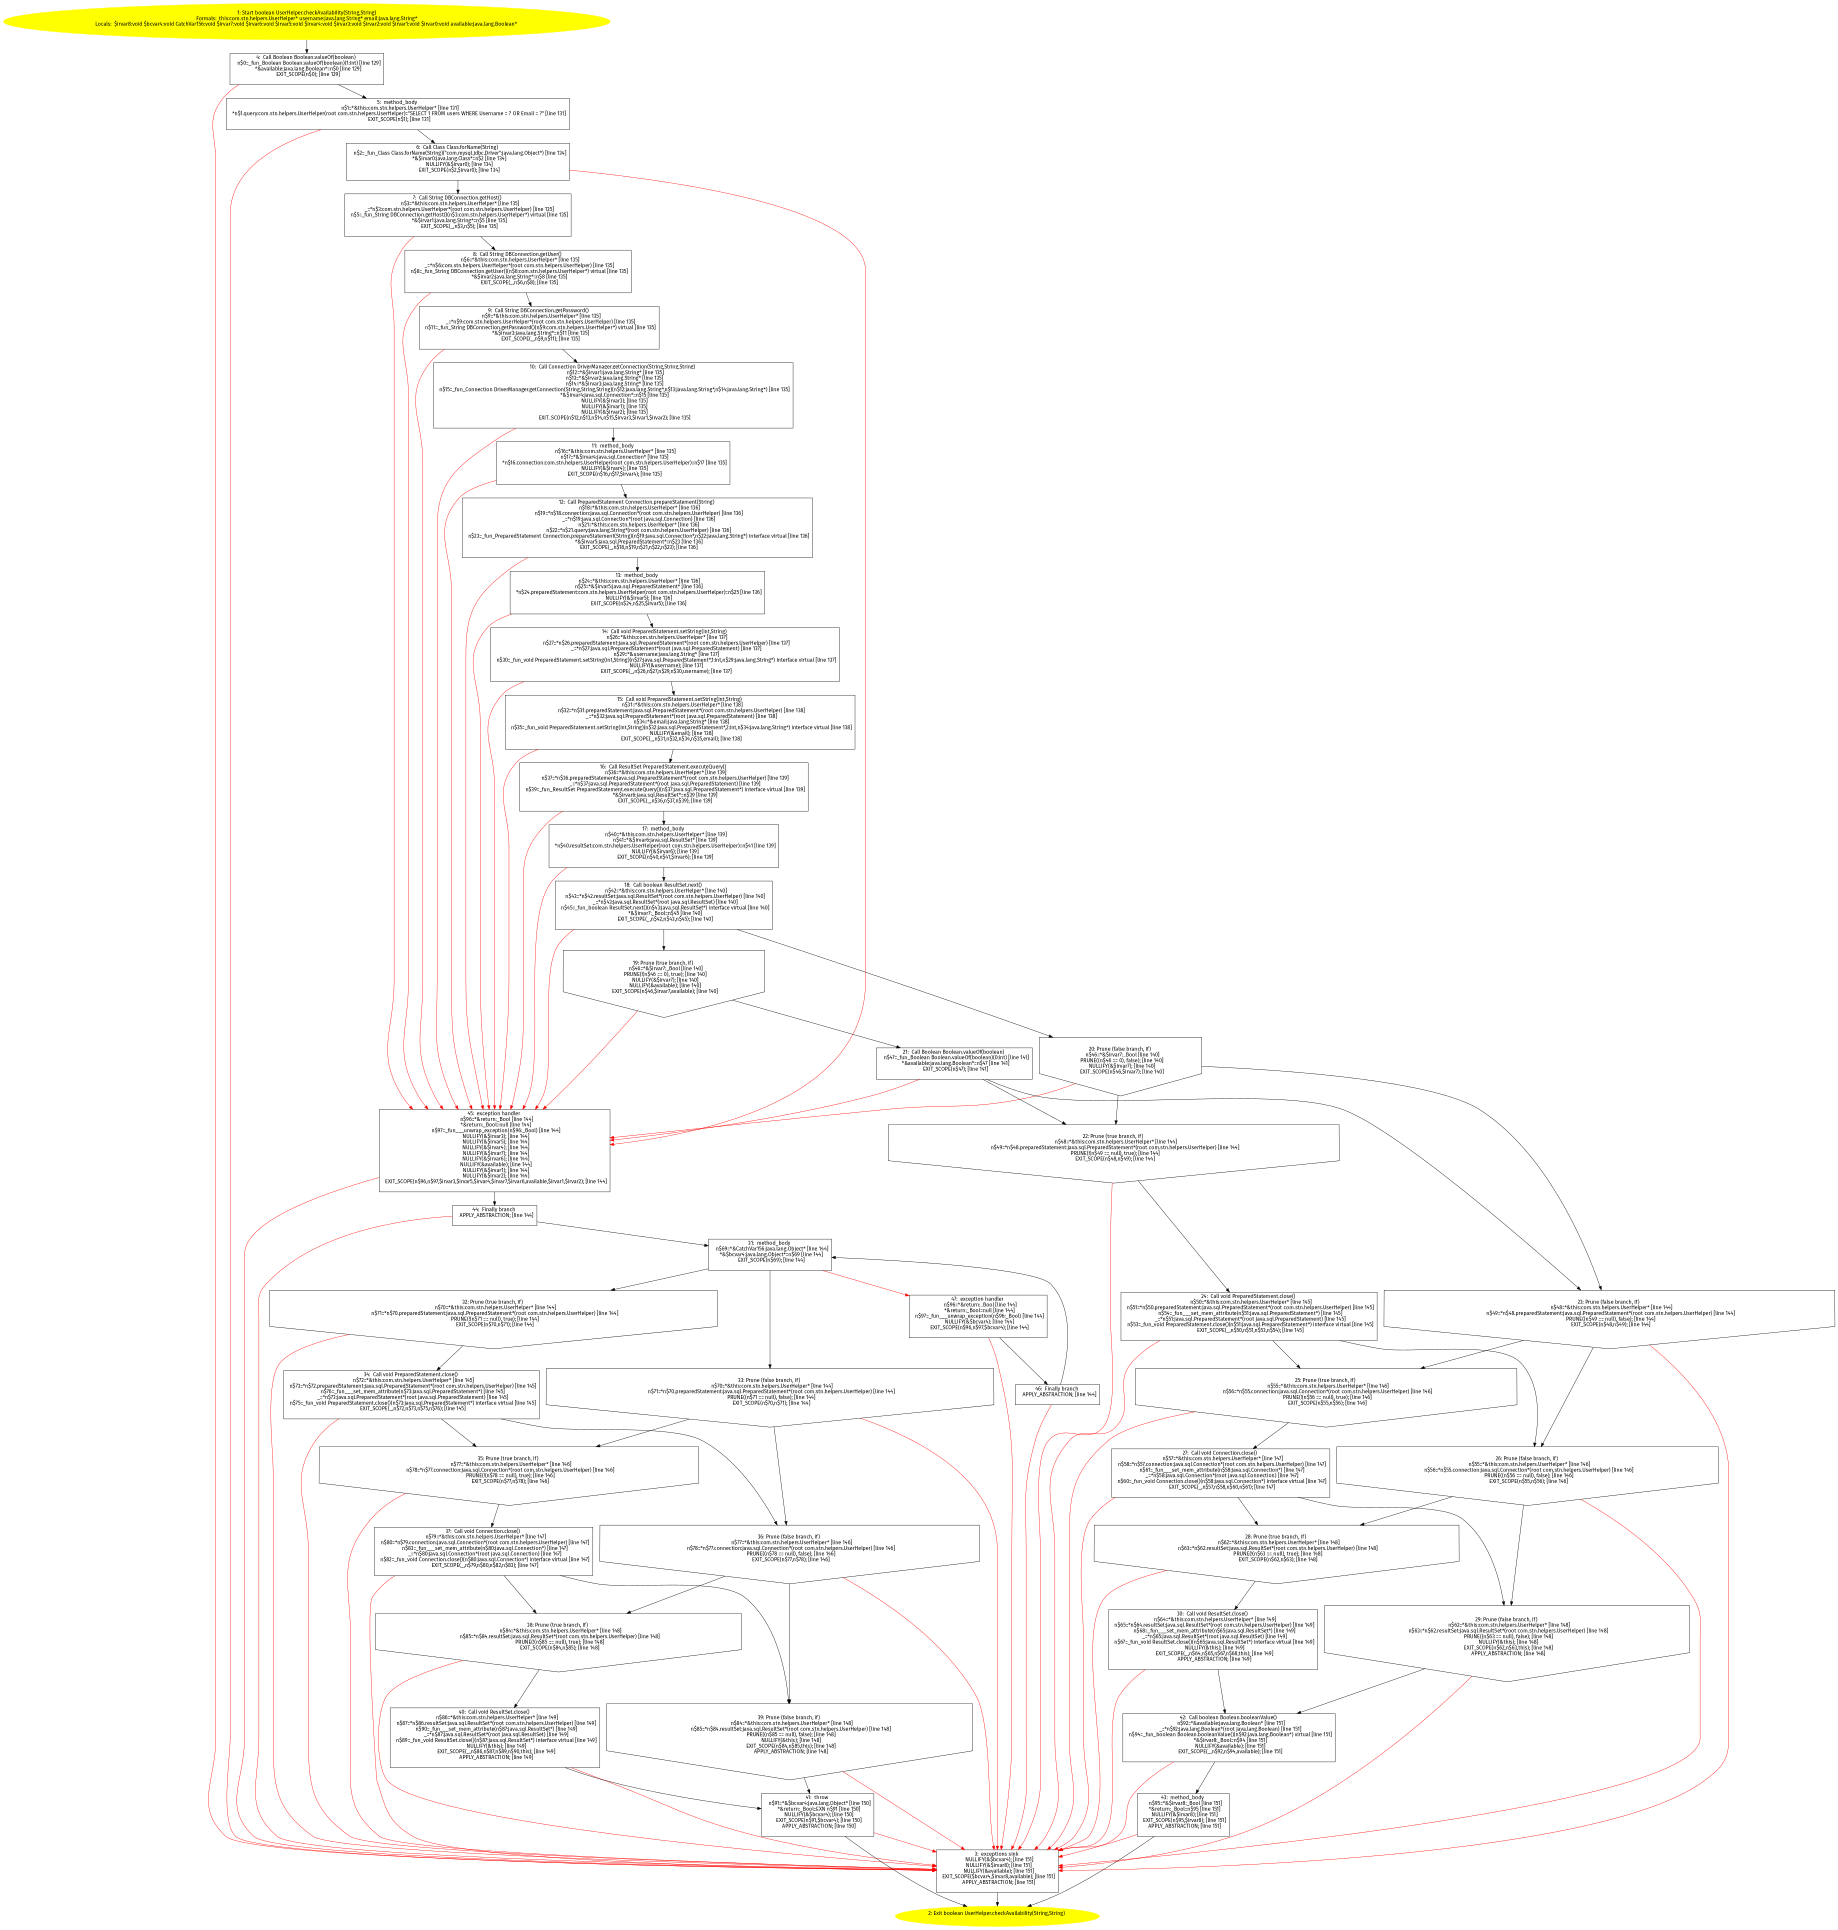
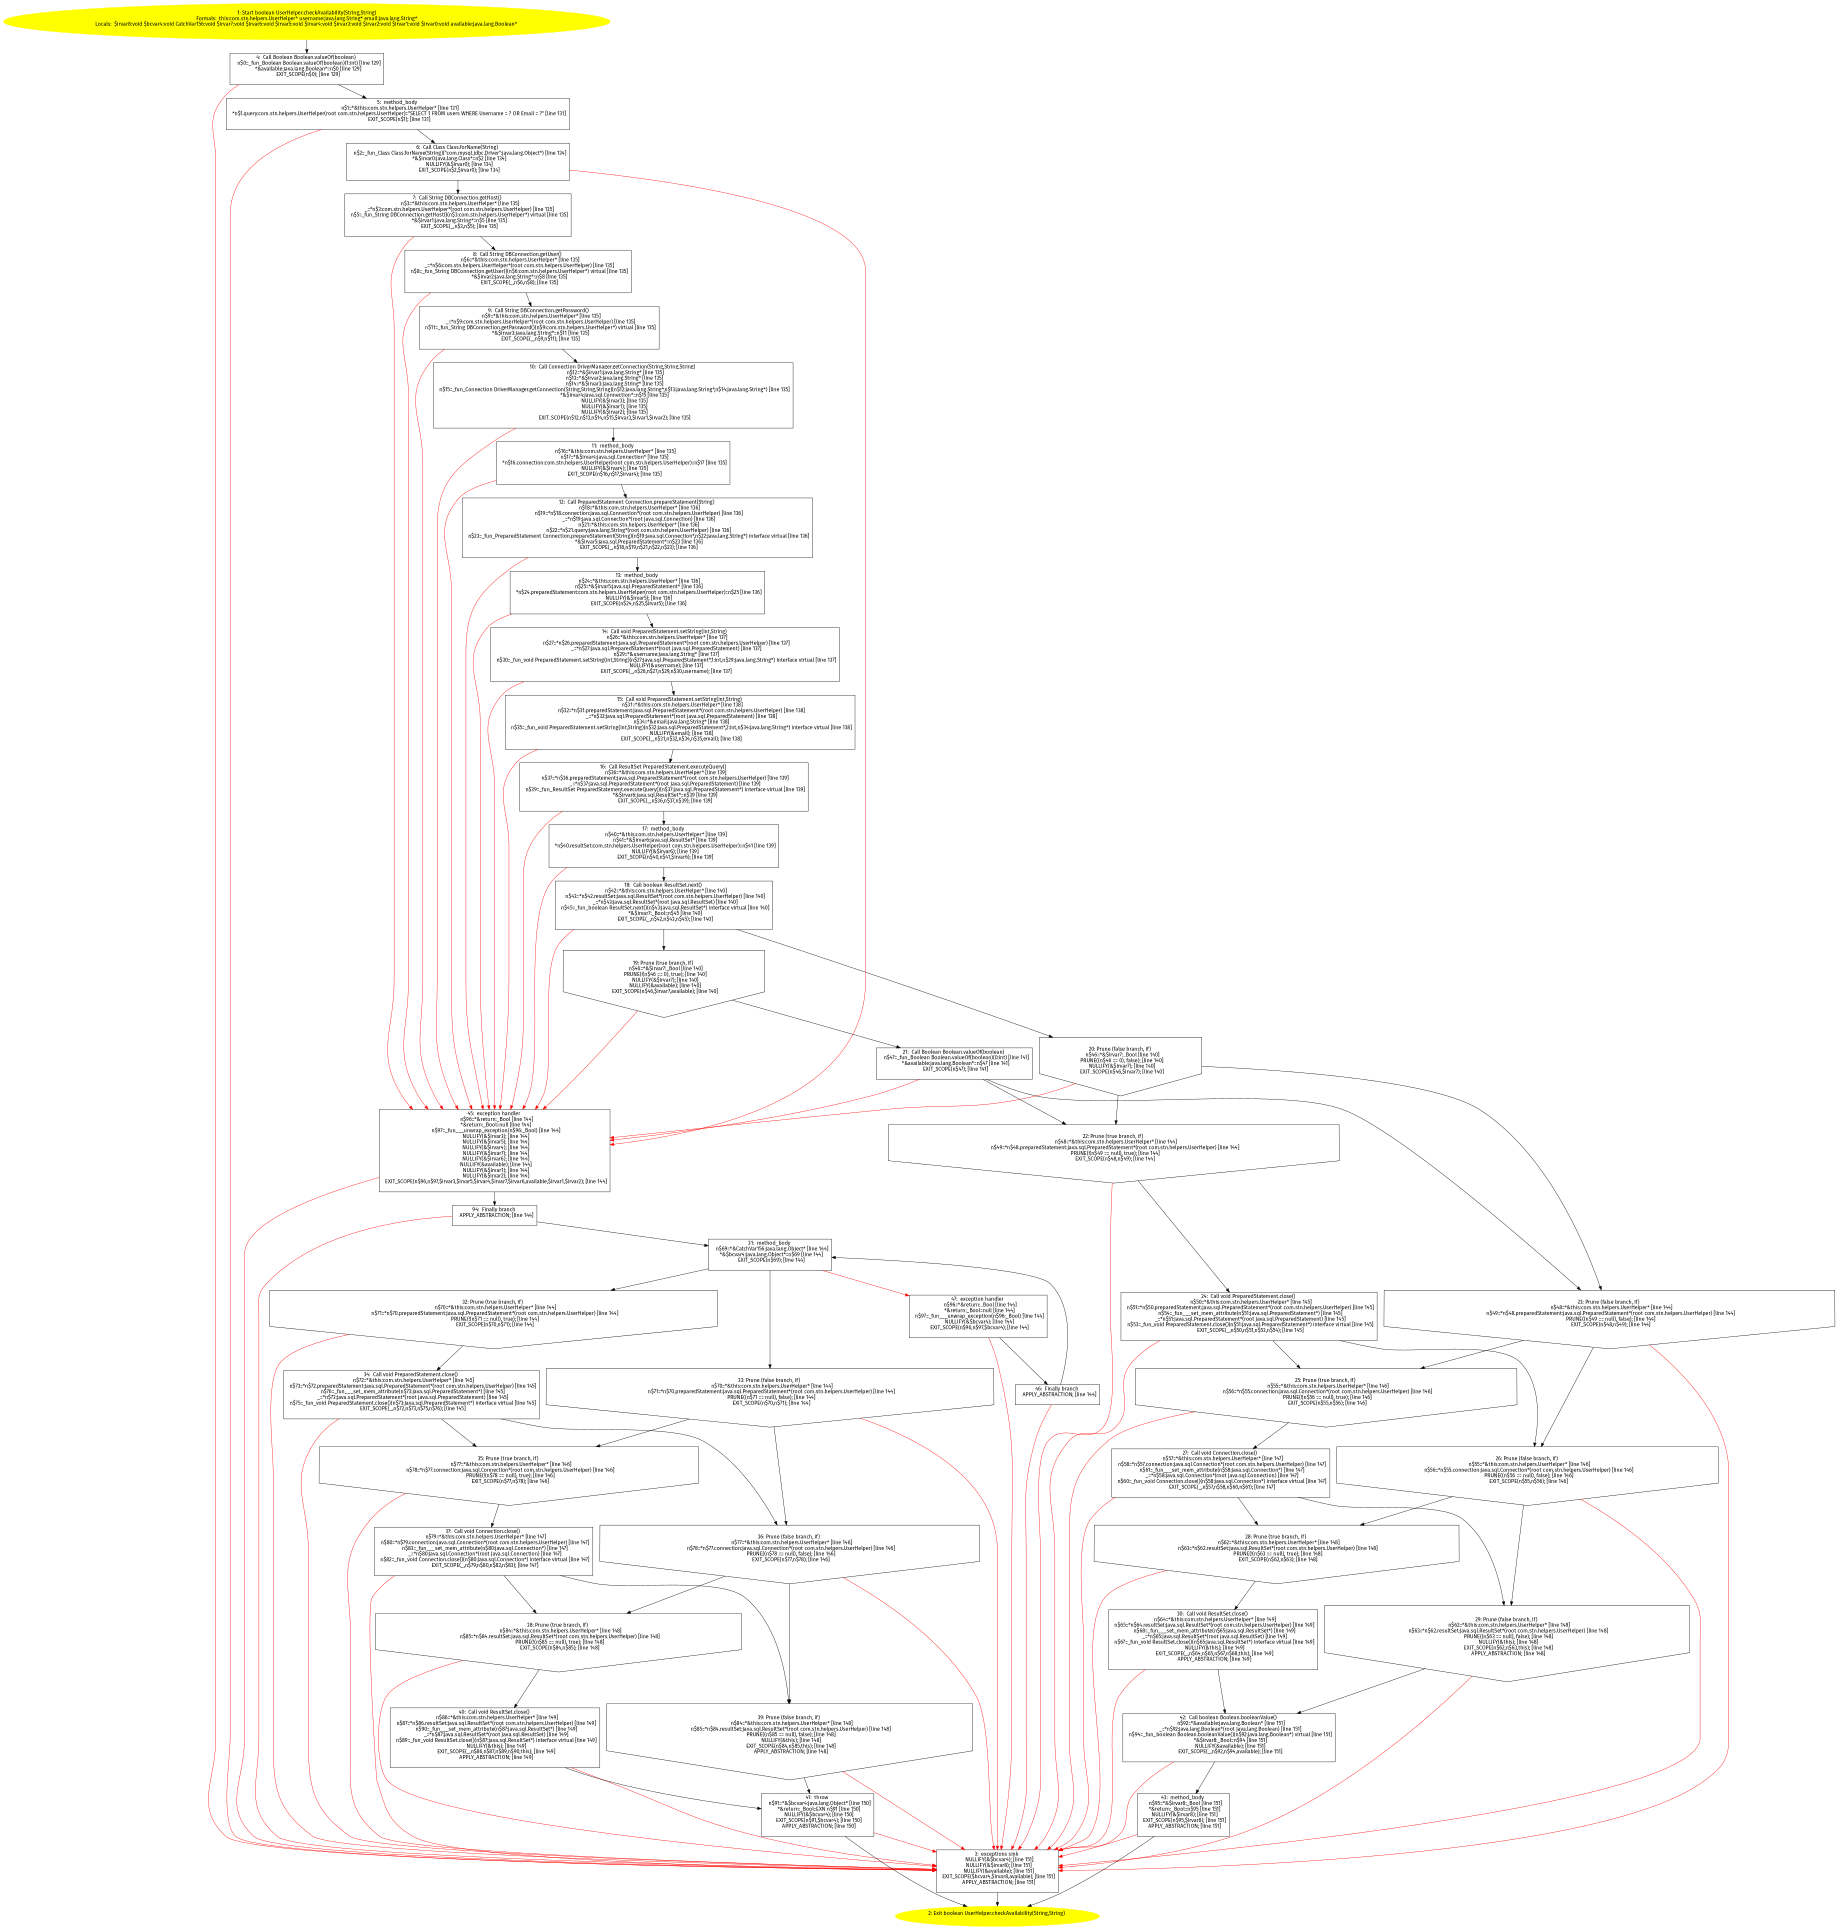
(495, 1216) -> (495, 1216)
